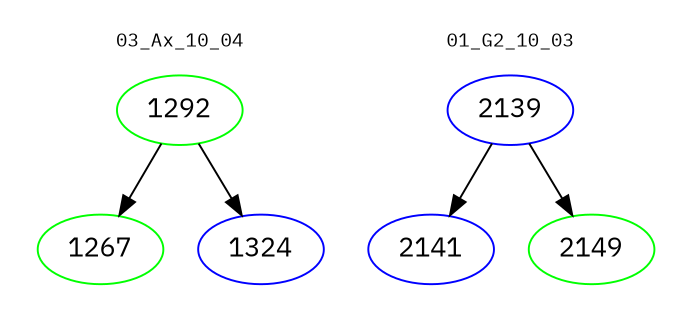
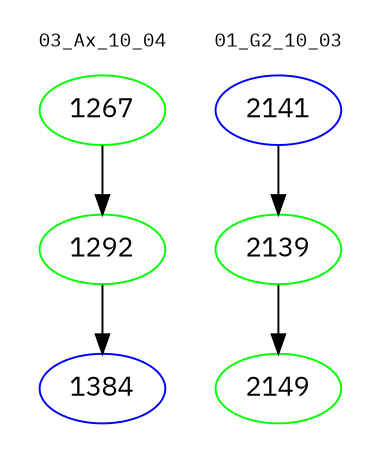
(510, 110) -> (278, 249)
(145, 171) -> (102, 170)
(476, 171) -> (278, 170)
(261, 249) -> (102, 389)
